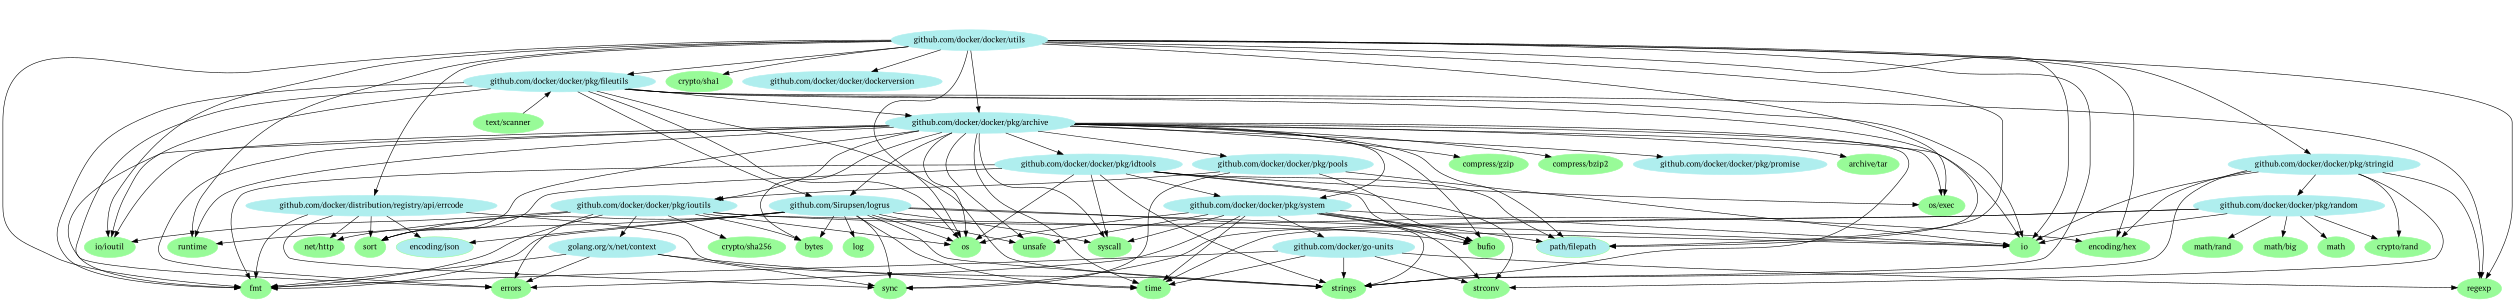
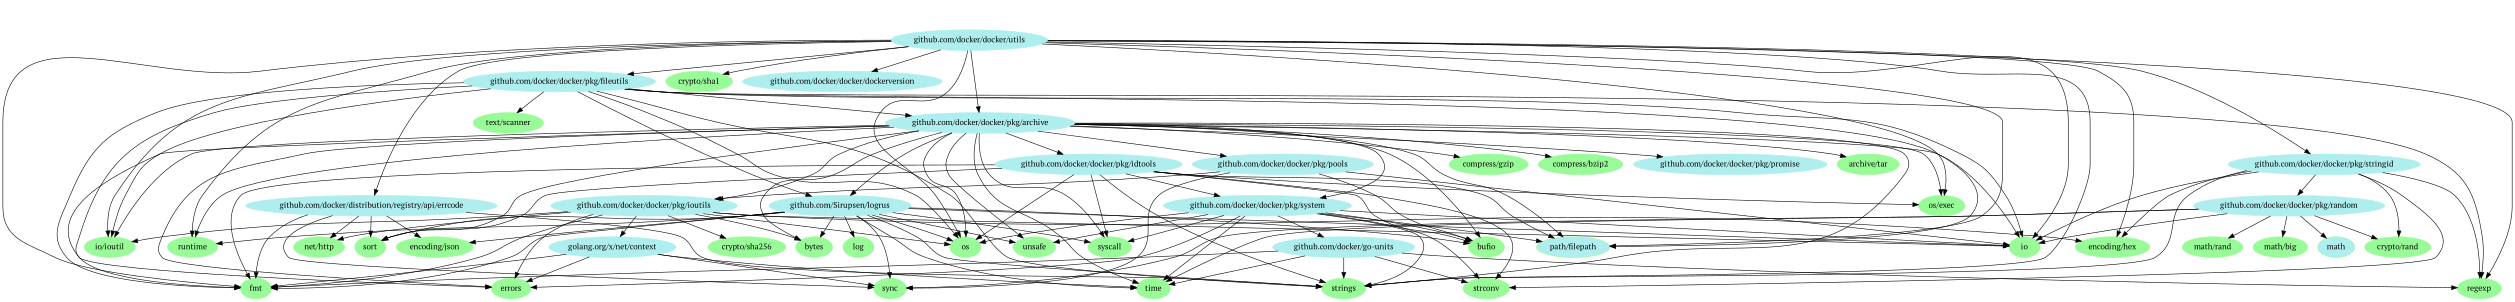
(535, 105) -> (532, 100)
(435, 247) -> (435, 247)
(2336, 247) -> (2336, 247)
